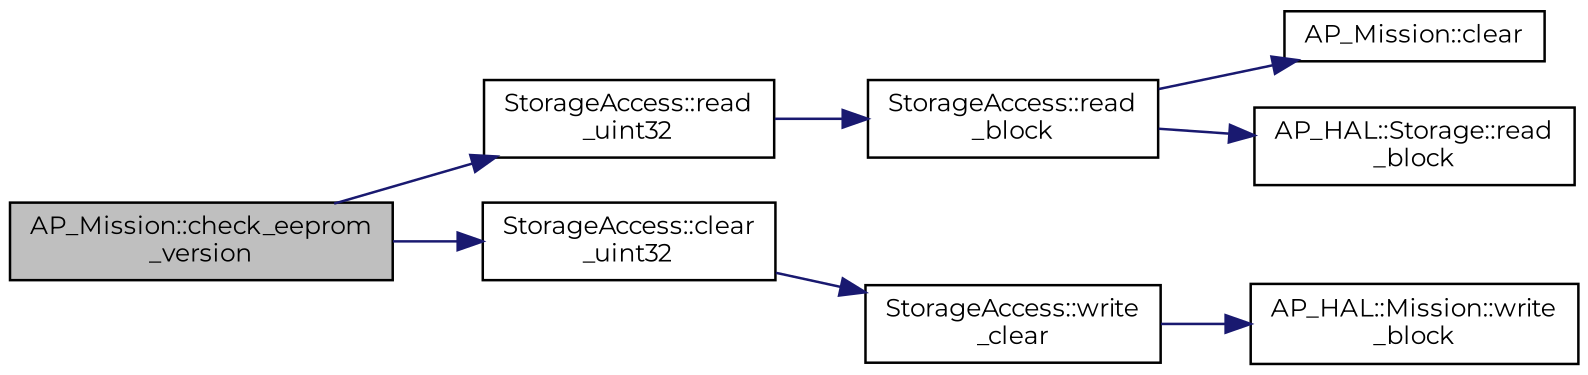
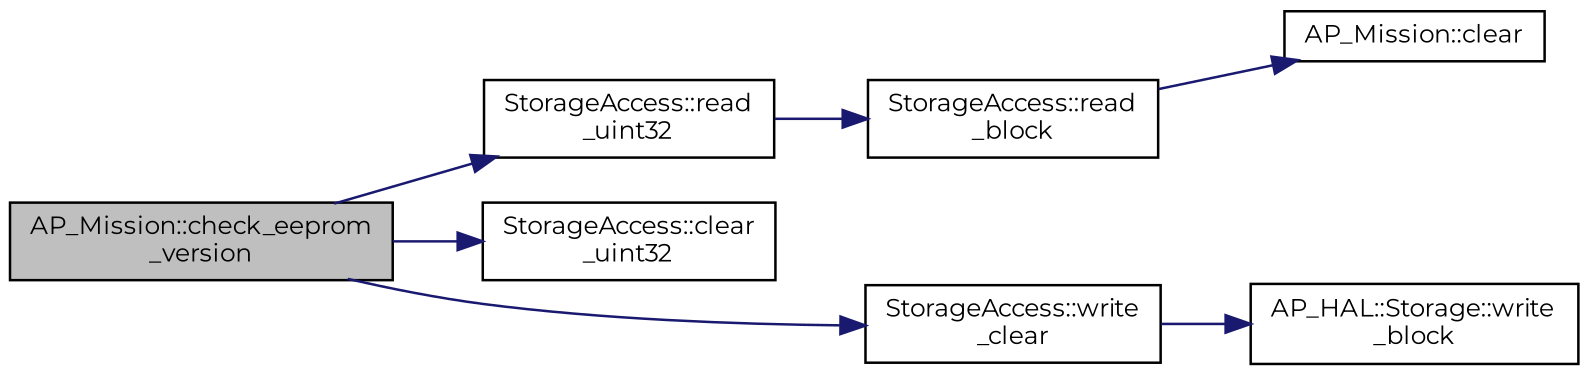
(1415, 146) -> none
(808, 280) -> (592, 315)
(1415, 324) -> (1415, 324)
